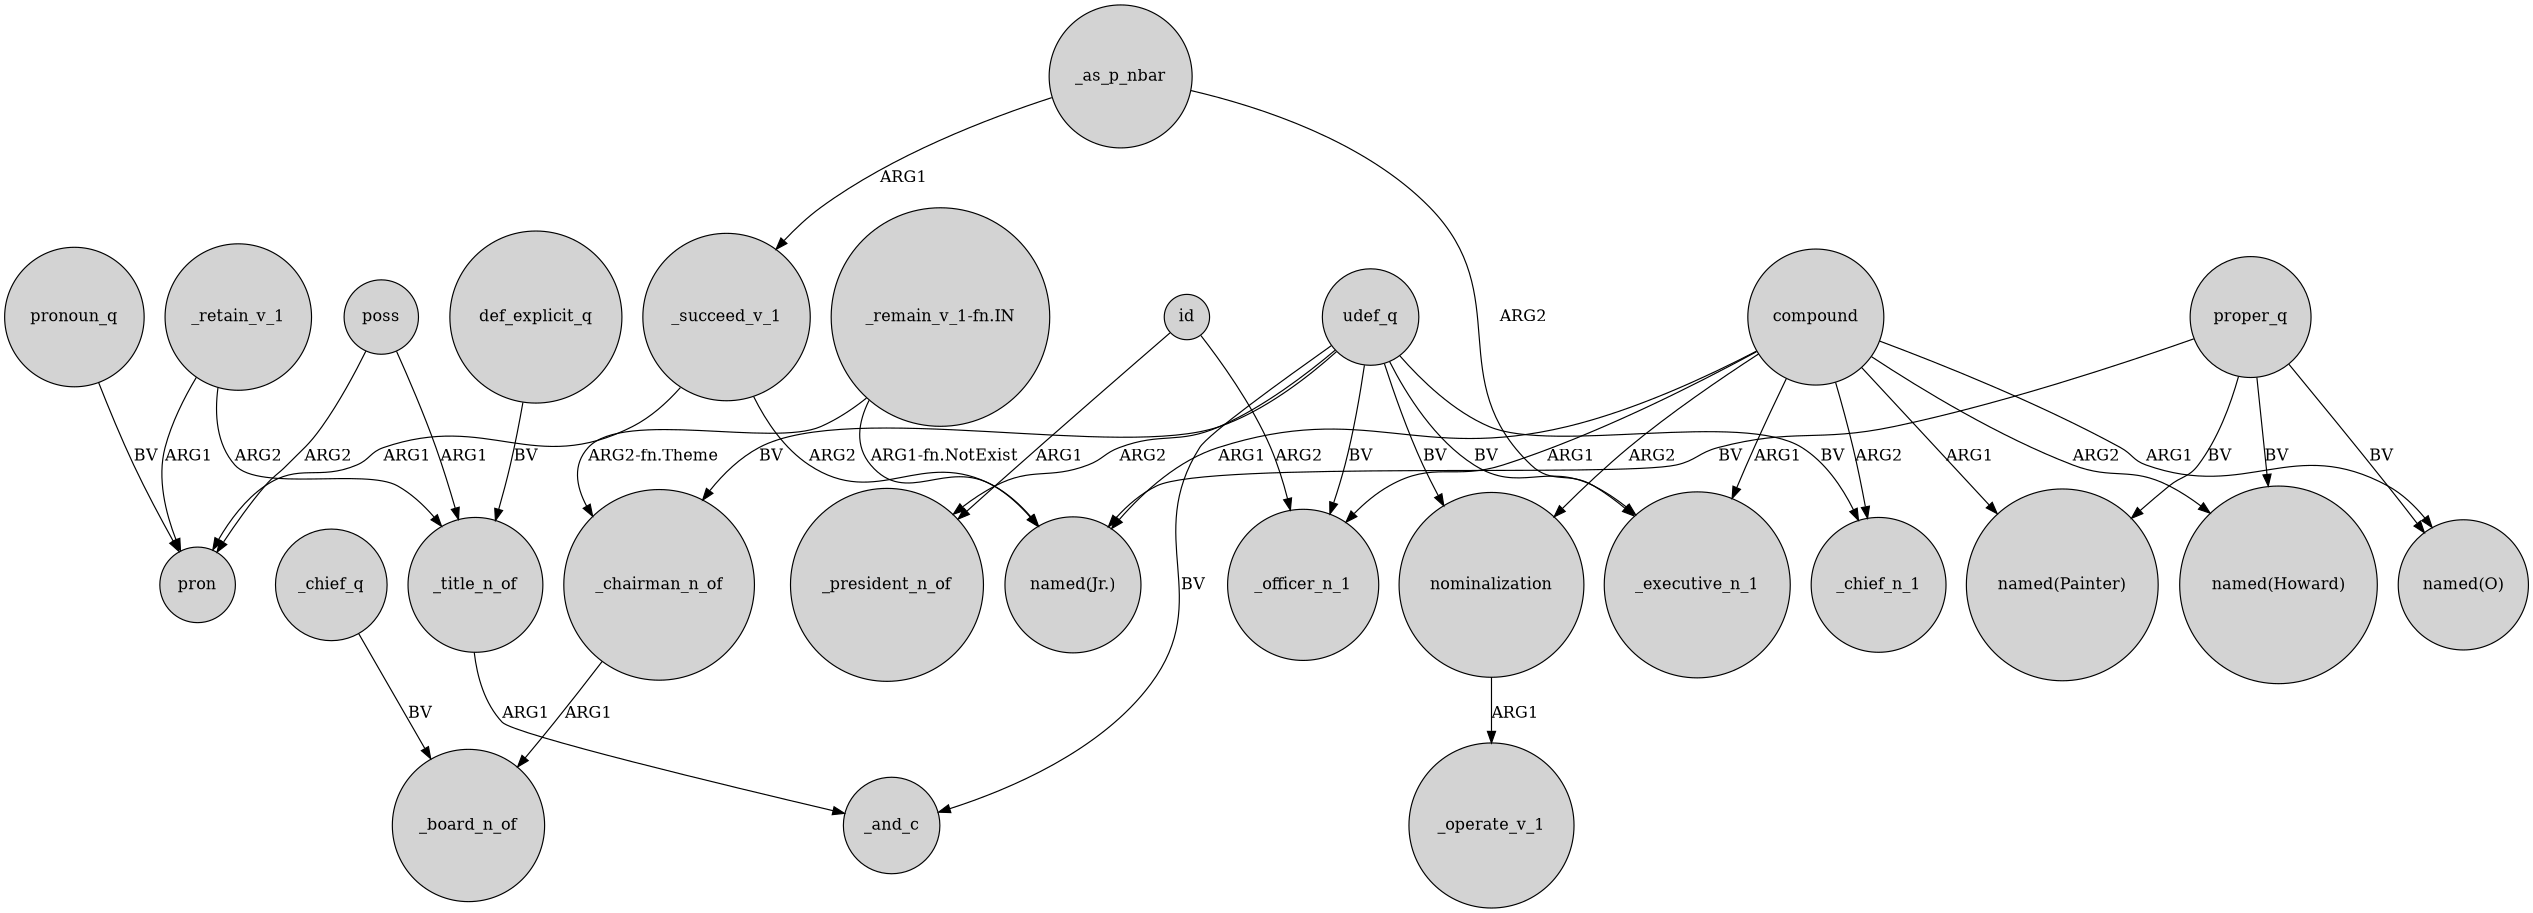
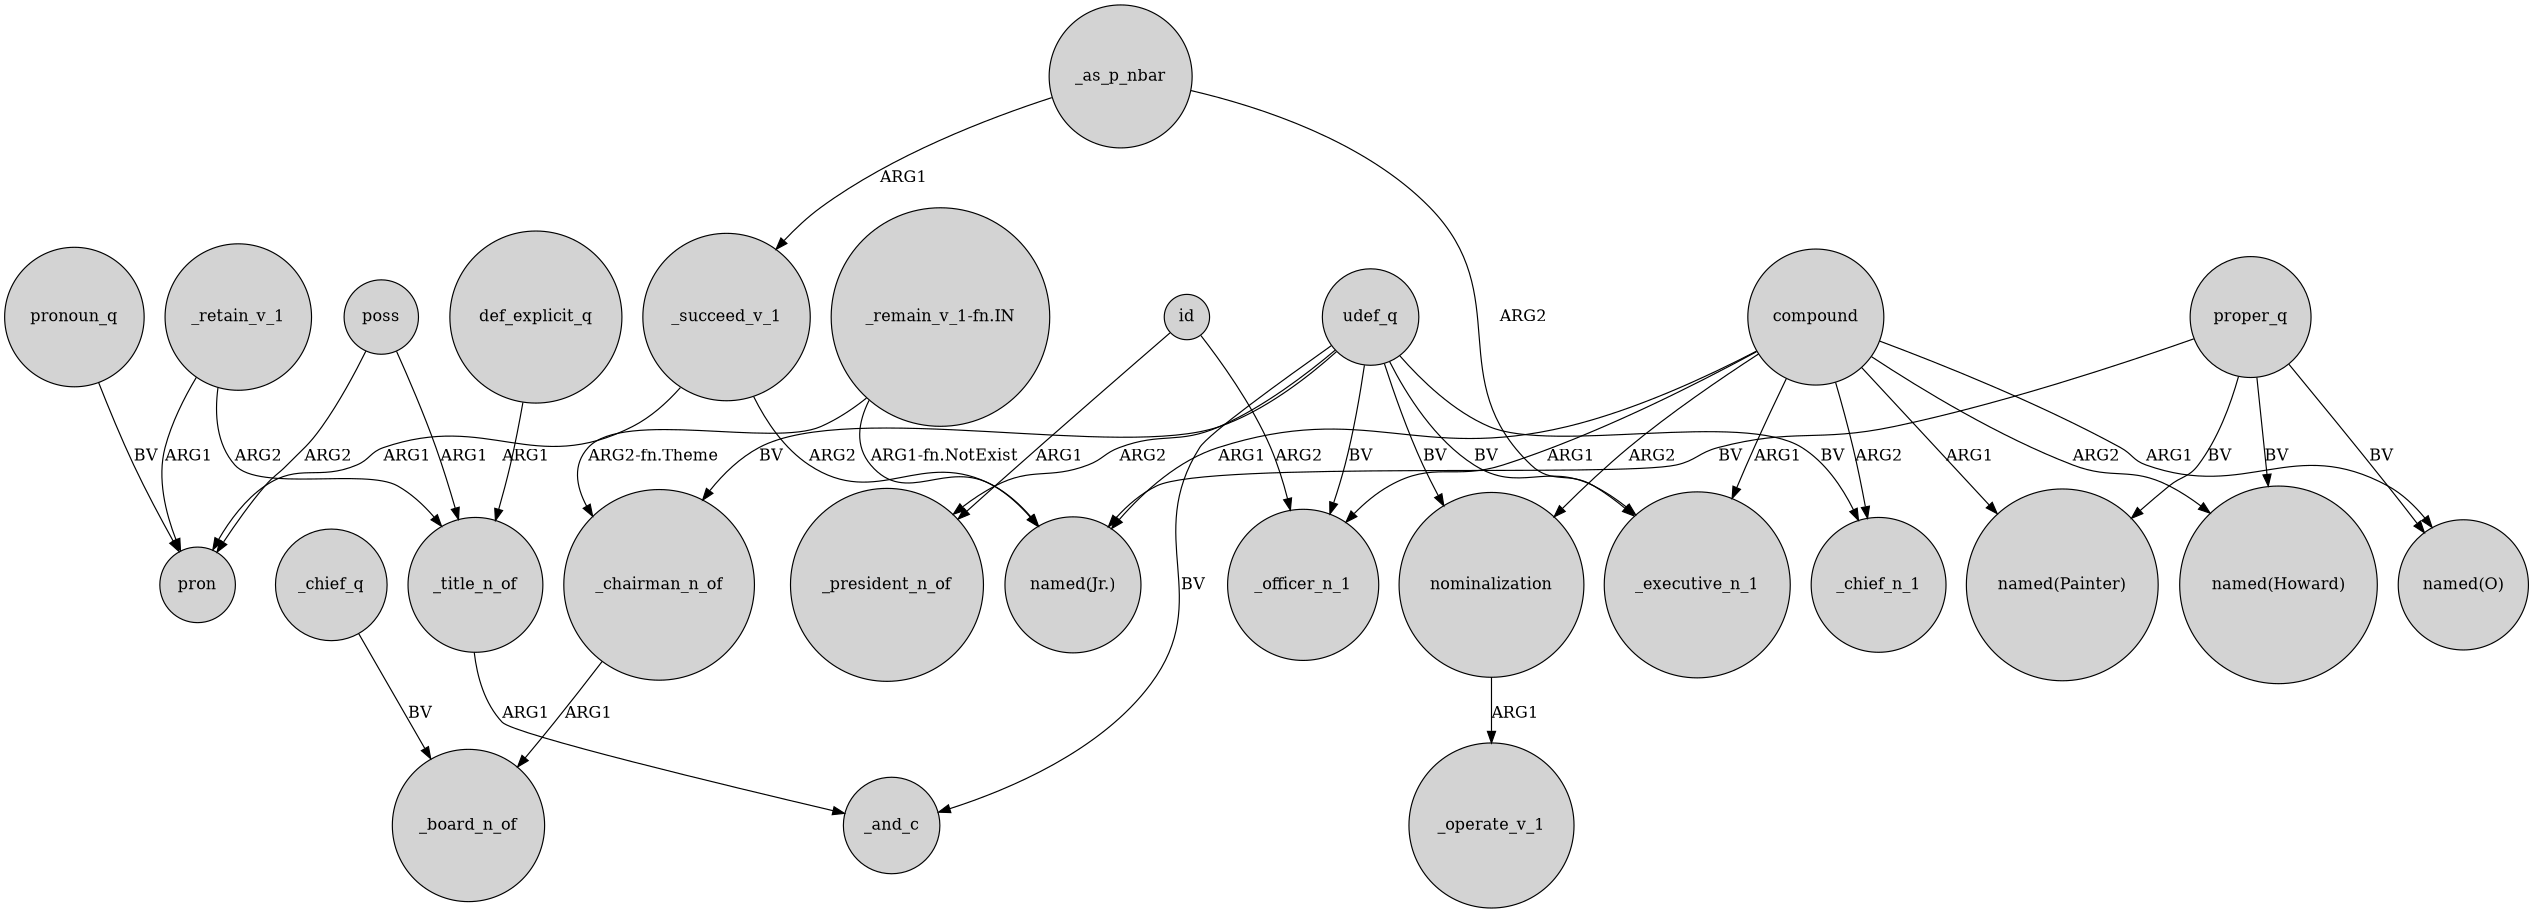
(526, 456) -> (526, 456)
